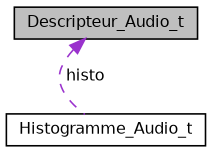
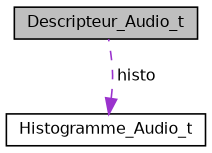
(61, 85) -> (112, 69)
